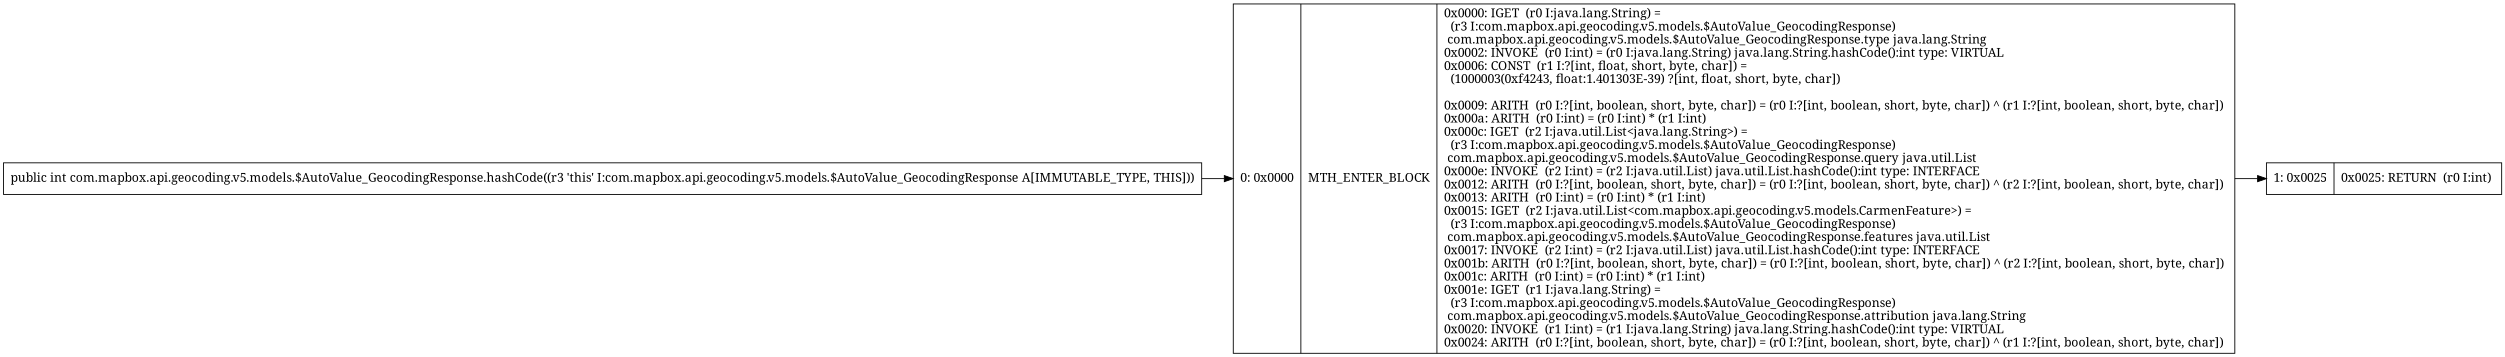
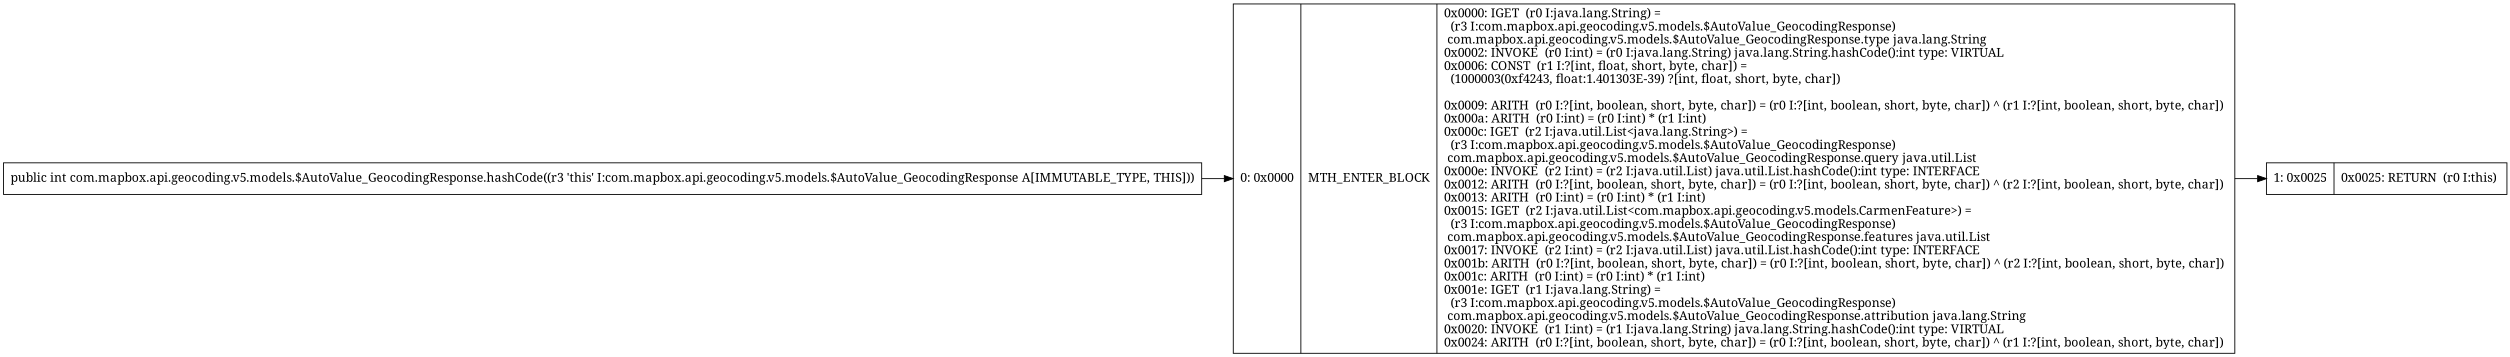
(2418, 178) -> (2420, 178)
